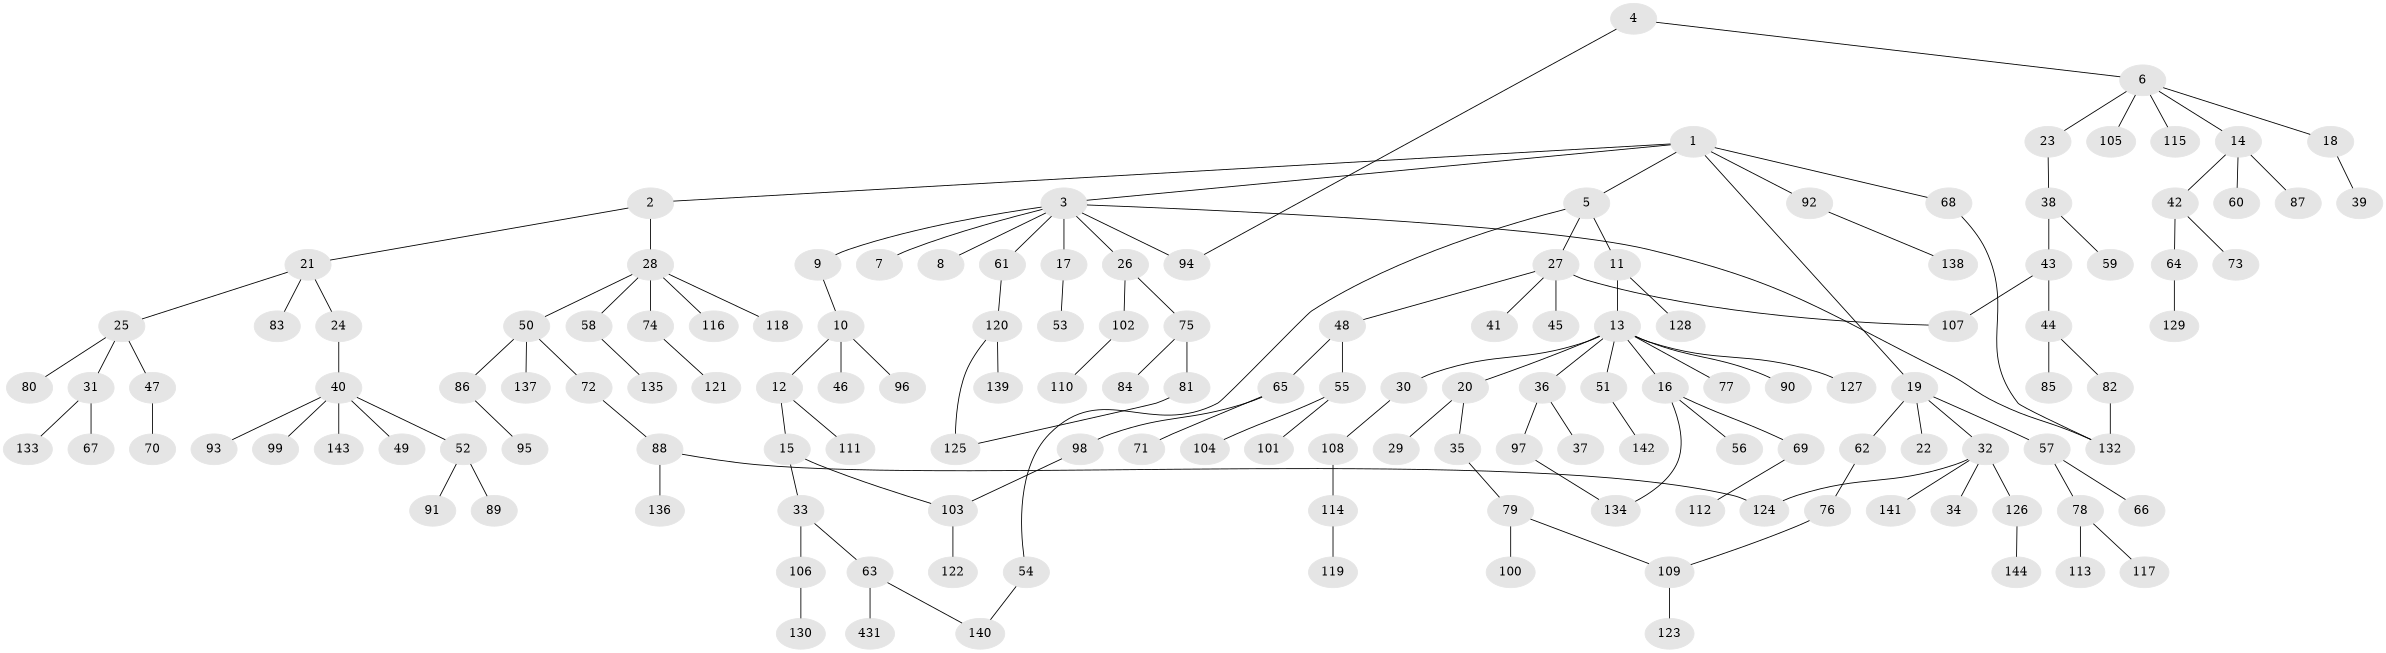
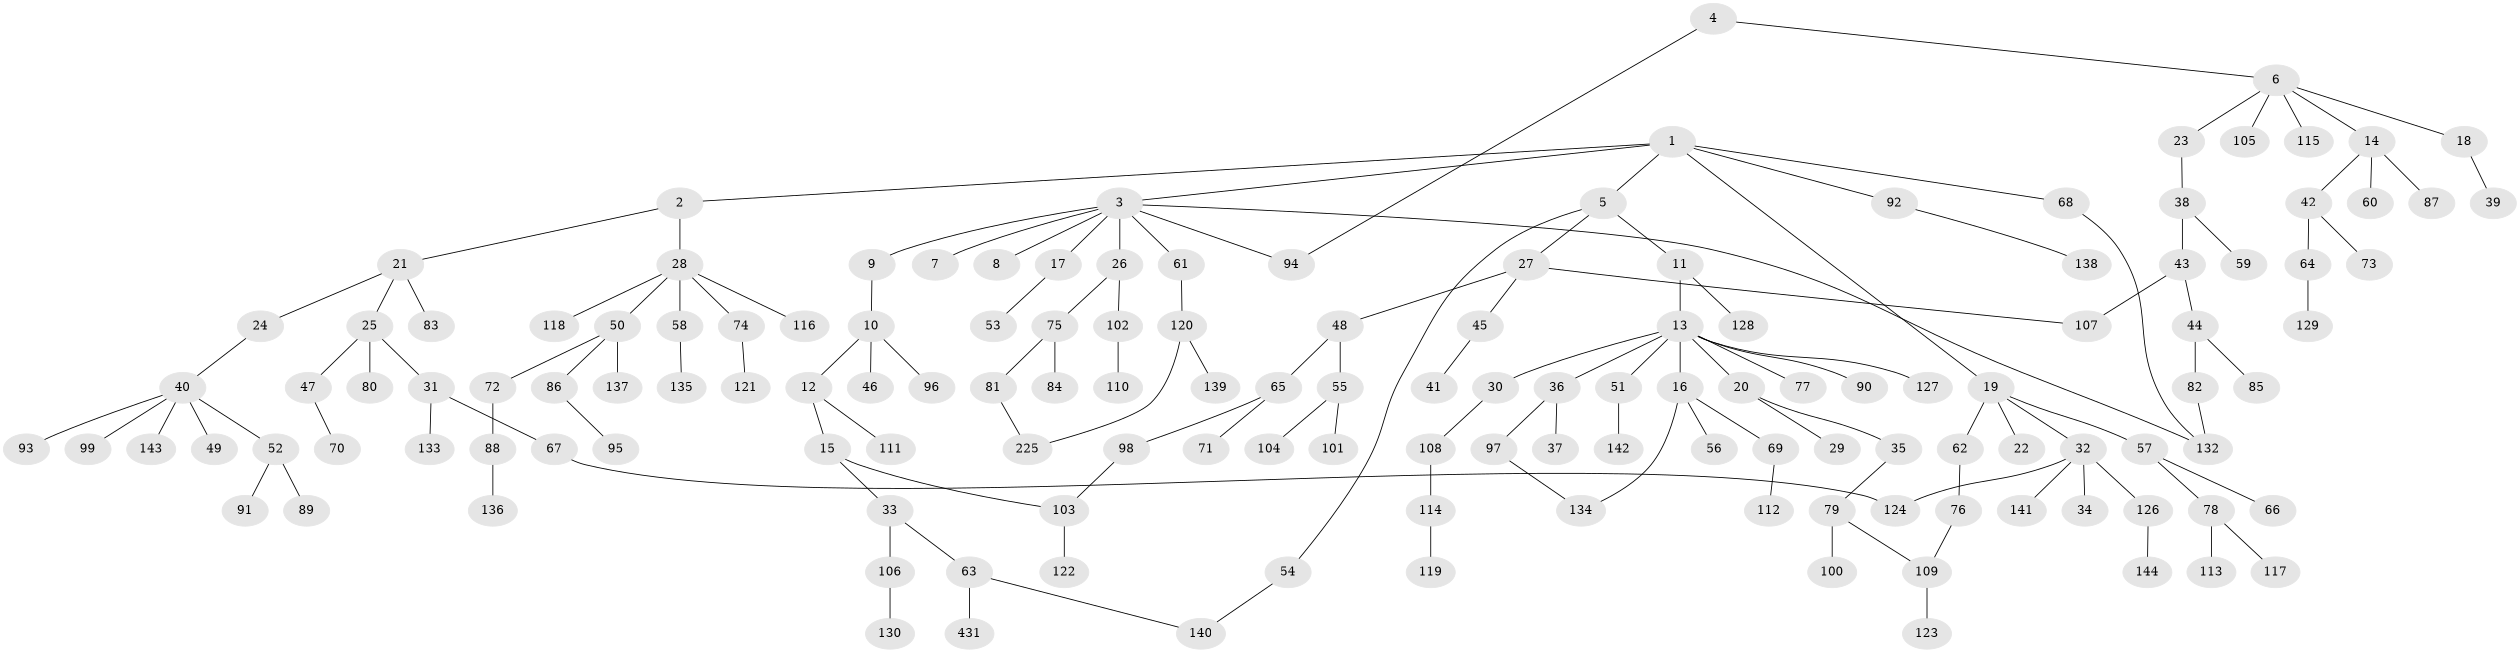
(1525, 295) -> (1457, 357)
(955, 449) -> (1028, 449)
(1215, 469) -> (1224, 481)
